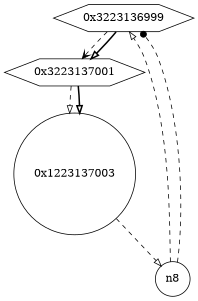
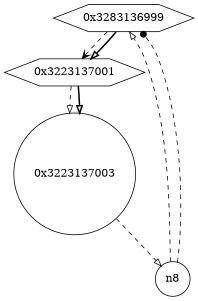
(124, 18) -> (124, 18)
(75, 174) -> (75, 174)
